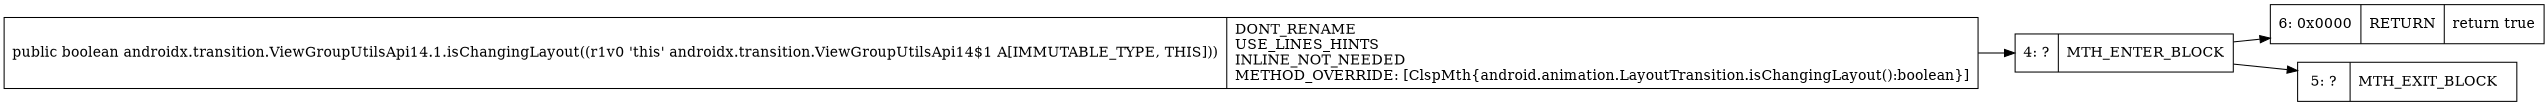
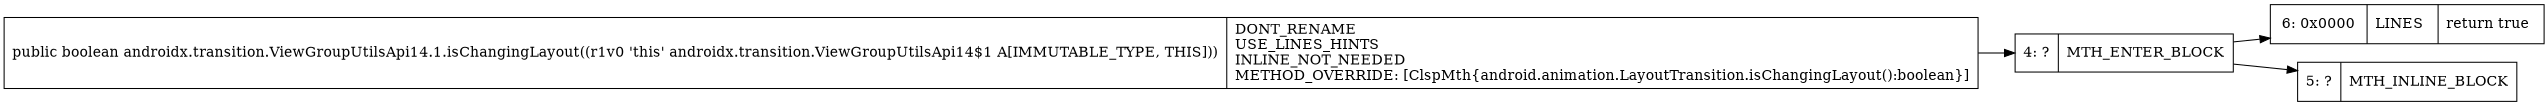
(2403, 24) -> (2400, 24)
(2428, 81) -> (2429, 81)
